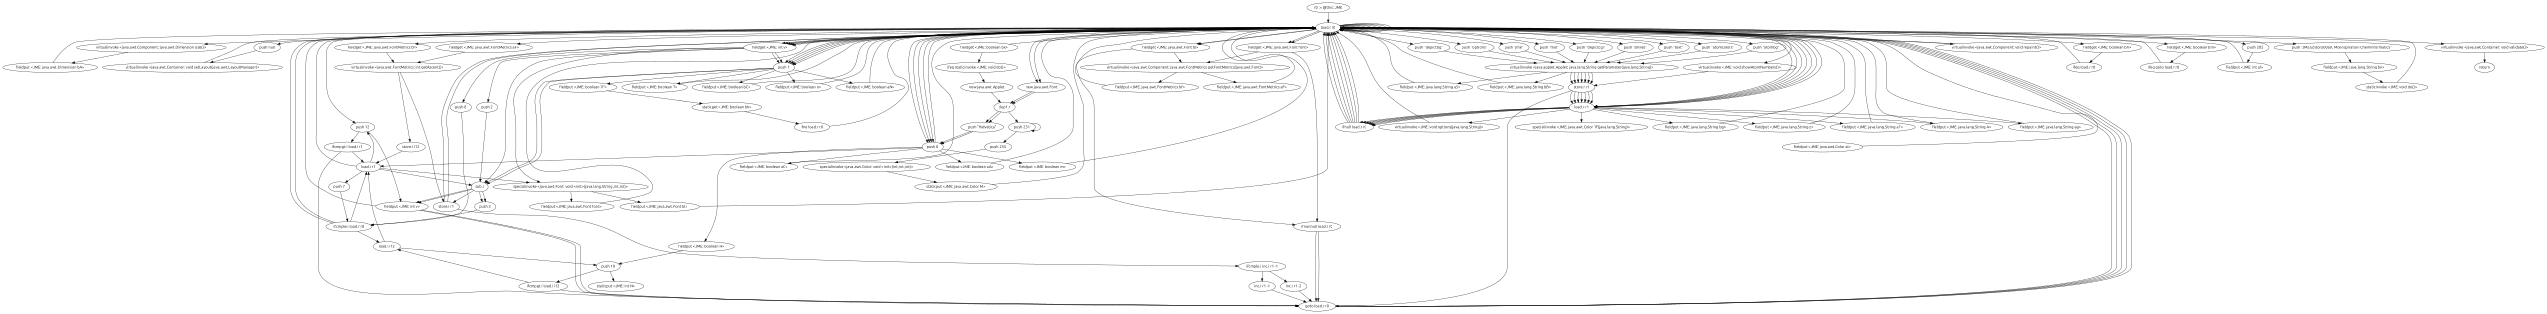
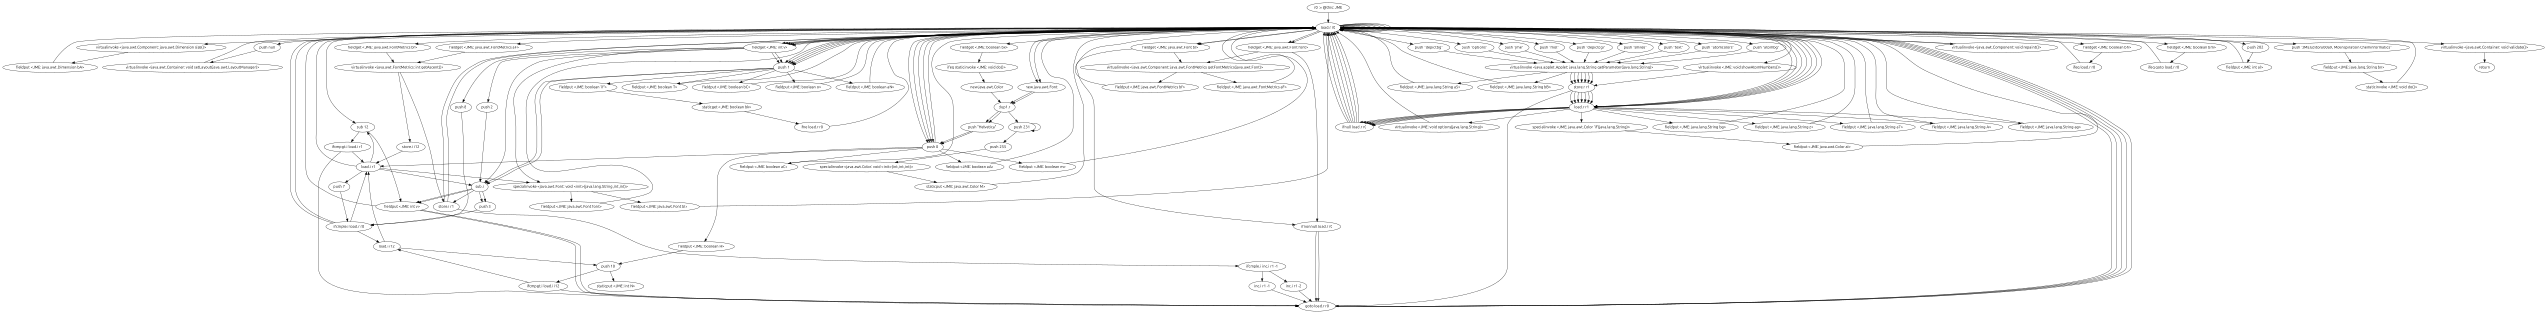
(1092, 38) -> (1163, 33)
(987, 87) -> (987, 87)
(363, 127) -> (363, 127)
none -> (1706, 137)
